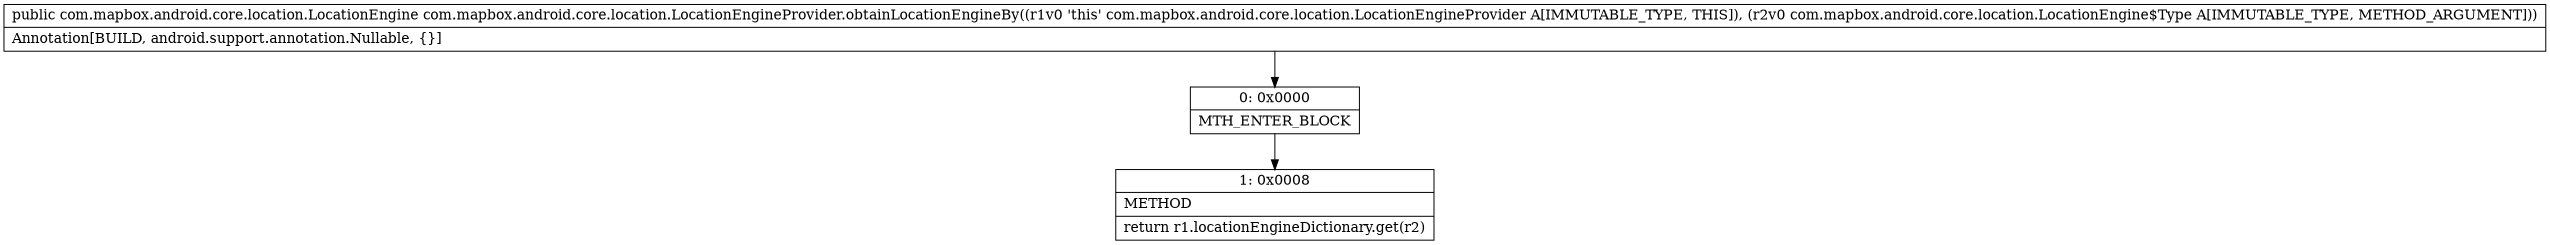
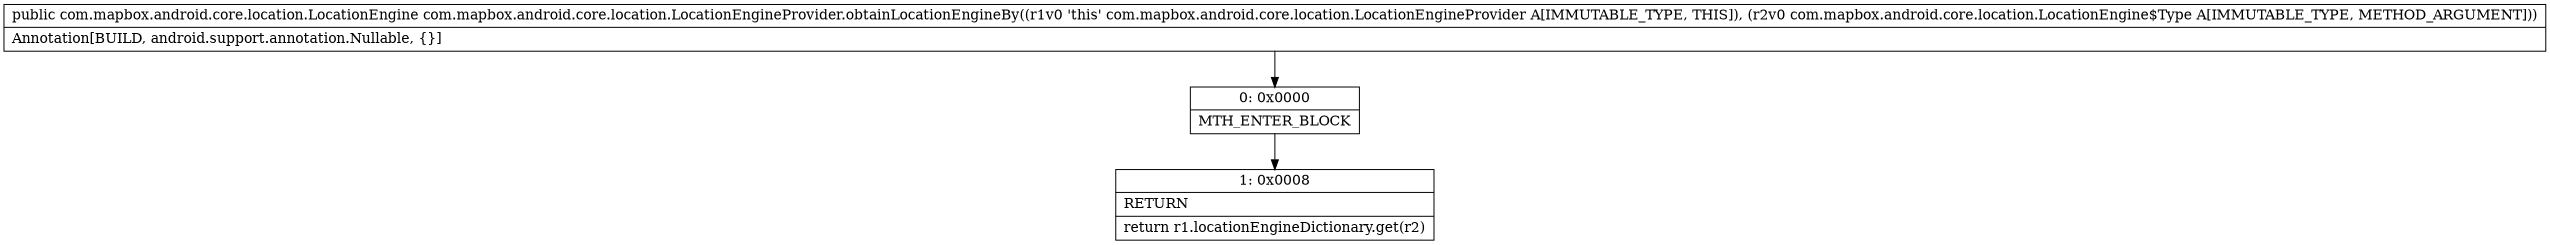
(1158, 204) -> (1156, 204)
